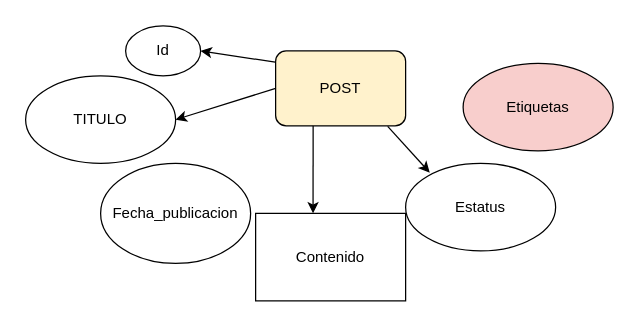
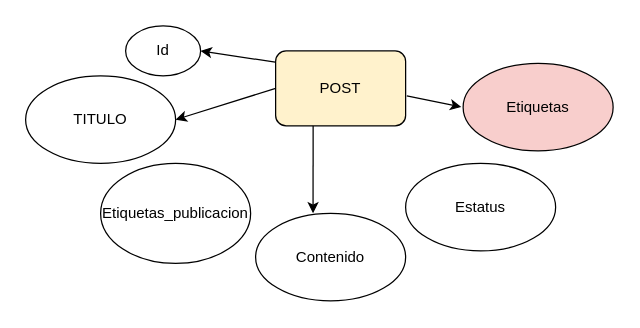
none -> (430, 100)
(406, 146) -> none
(176, 213) -> (176, 213)
(331, 257) -> (331, 257)
